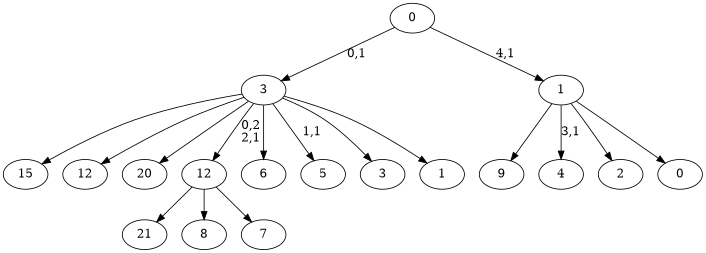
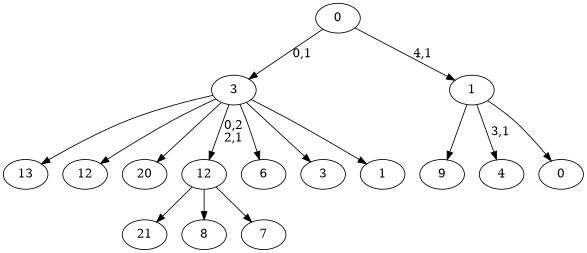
(26, 174) -> (26, 174)
(323, 174) -> none
(621, 174) -> none
